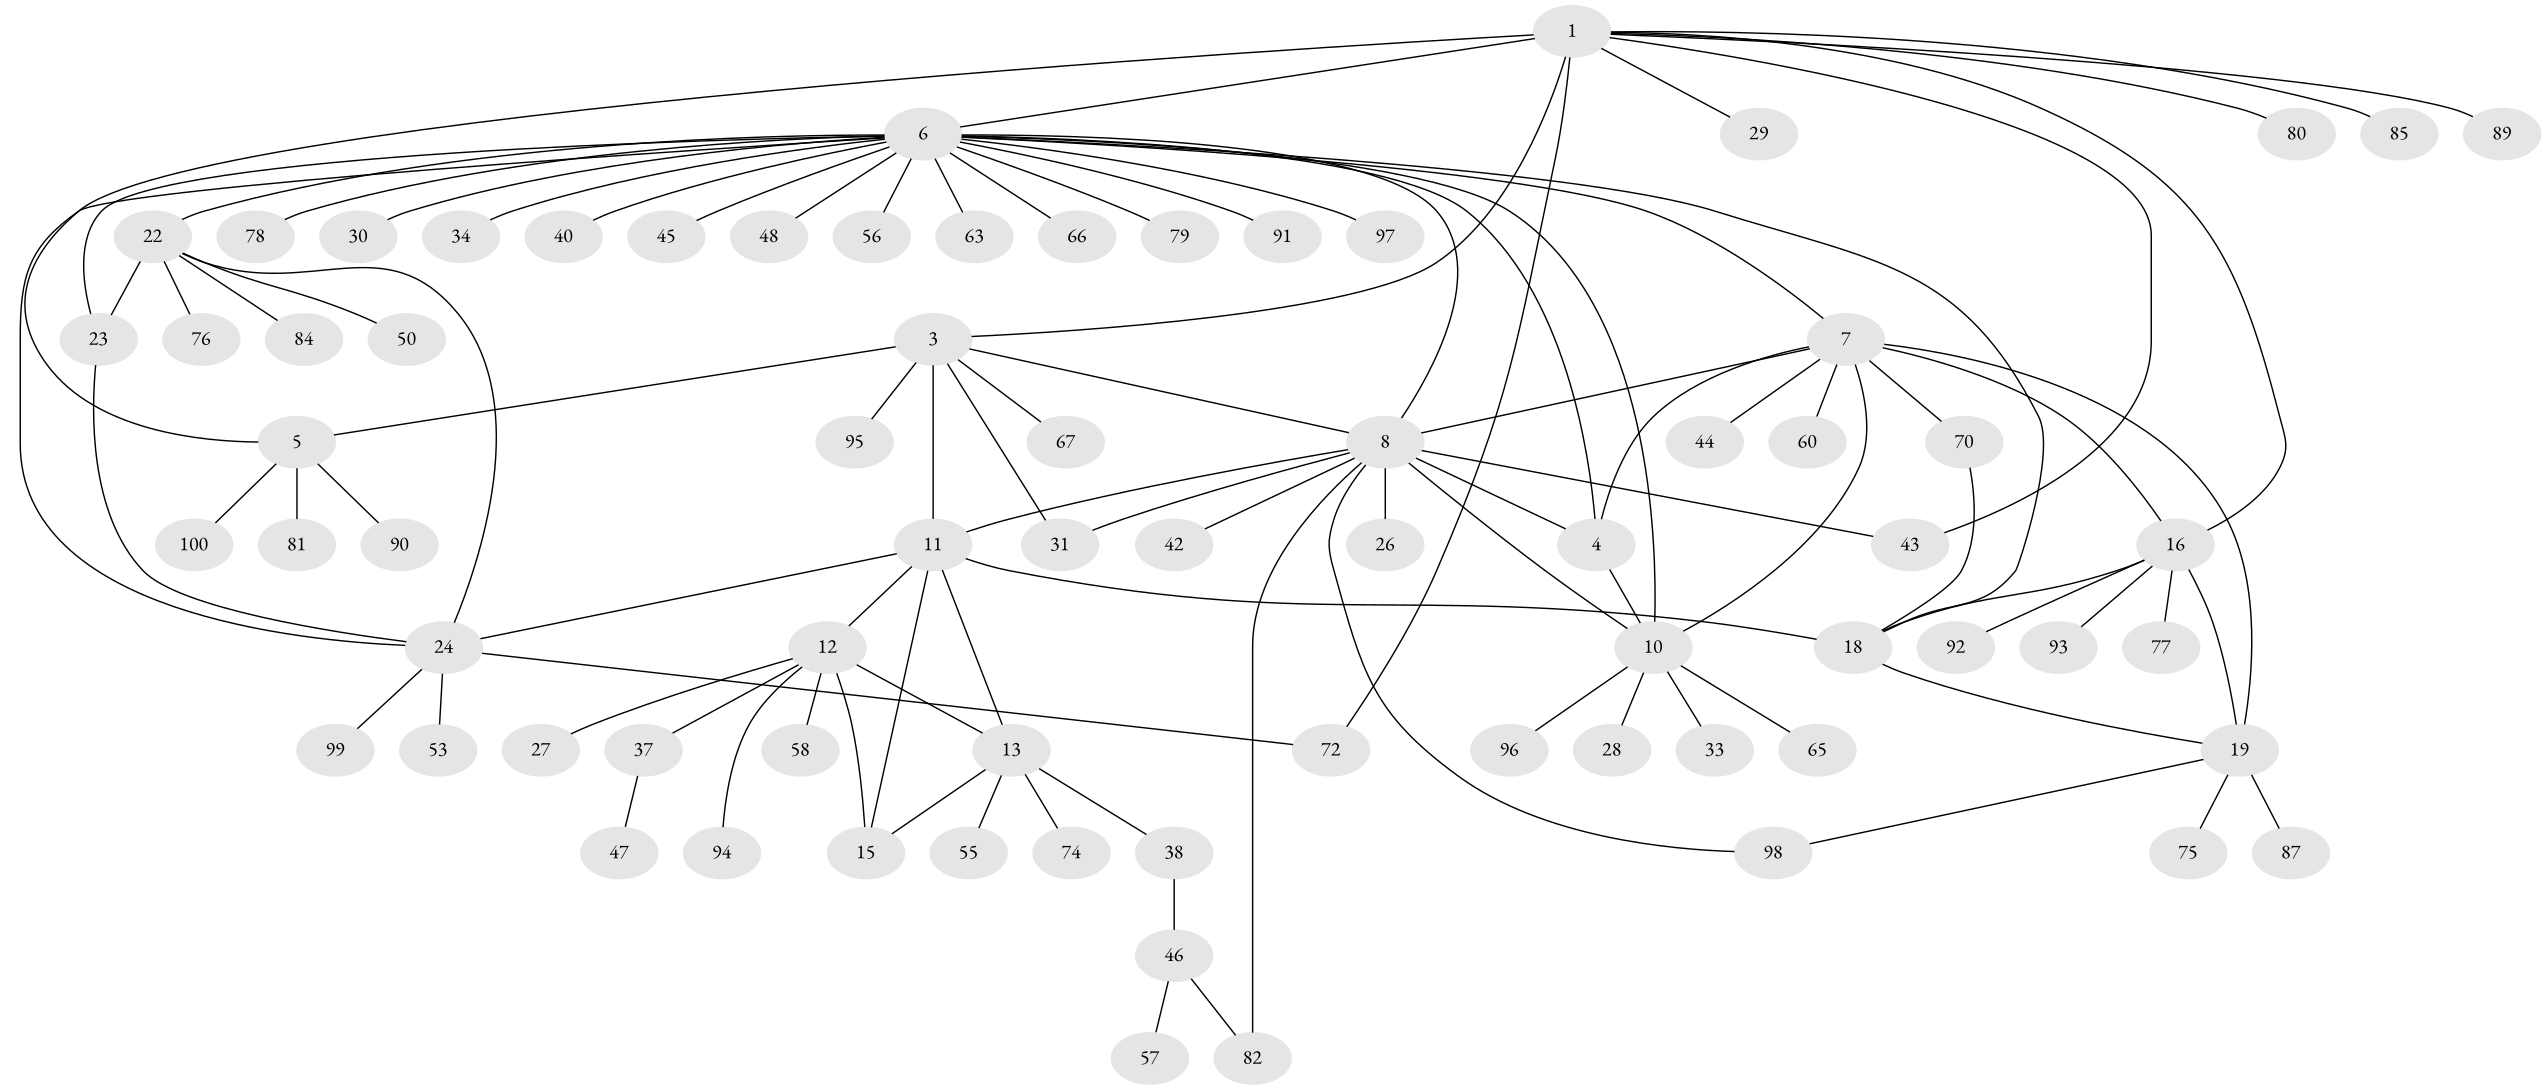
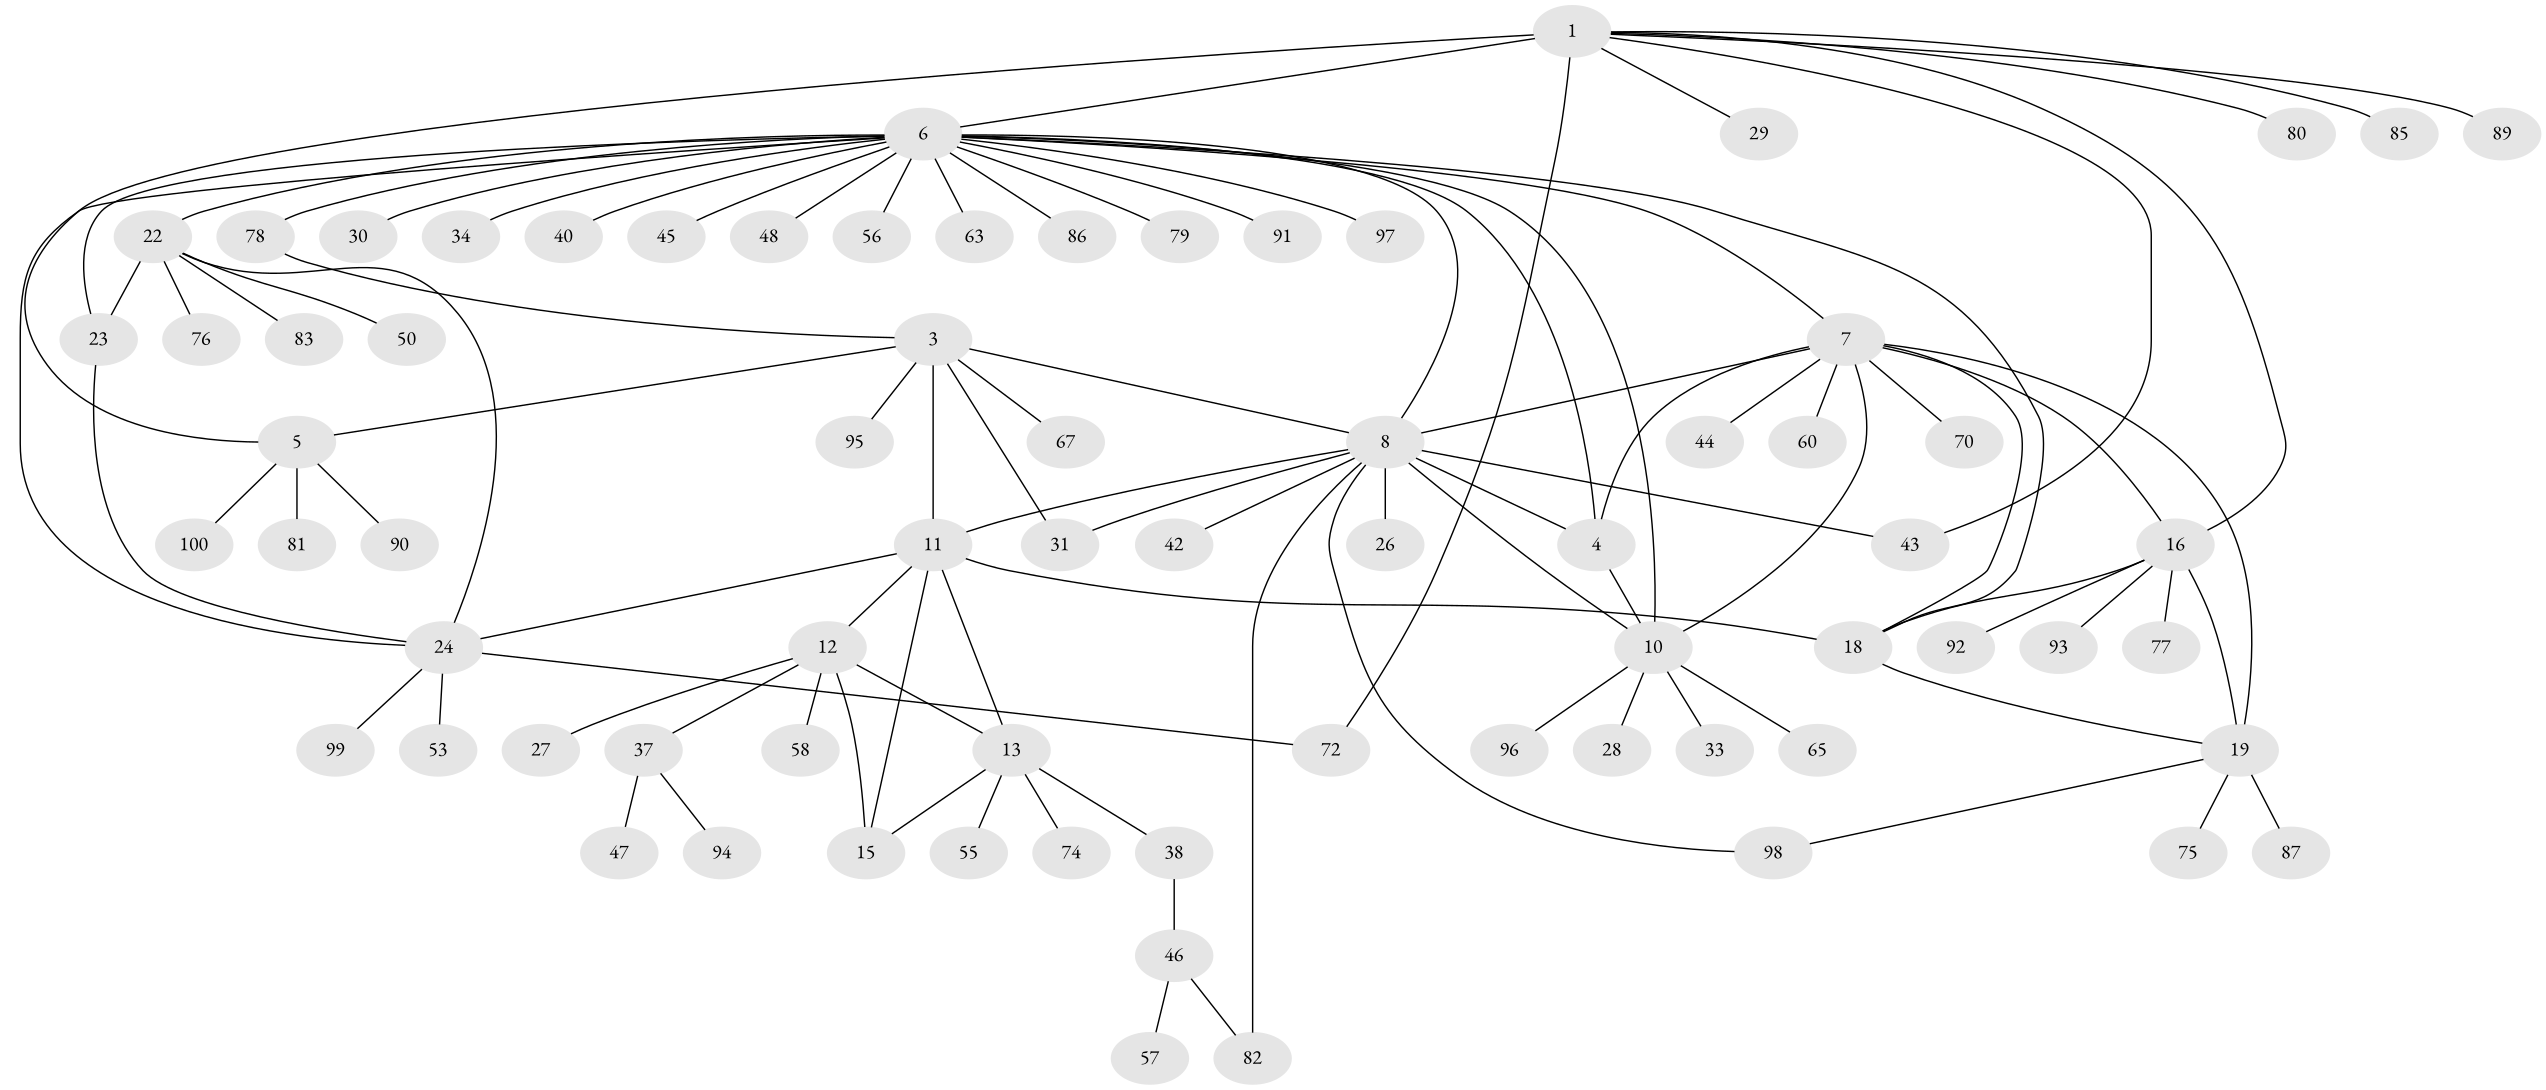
(1077, 237) -> (1077, 237)
(1330, 298) -> (587, 316)
(304, 339) -> (304, 339)
(1962, 568) -> (2018, 479)
(743, 737) -> (683, 802)
